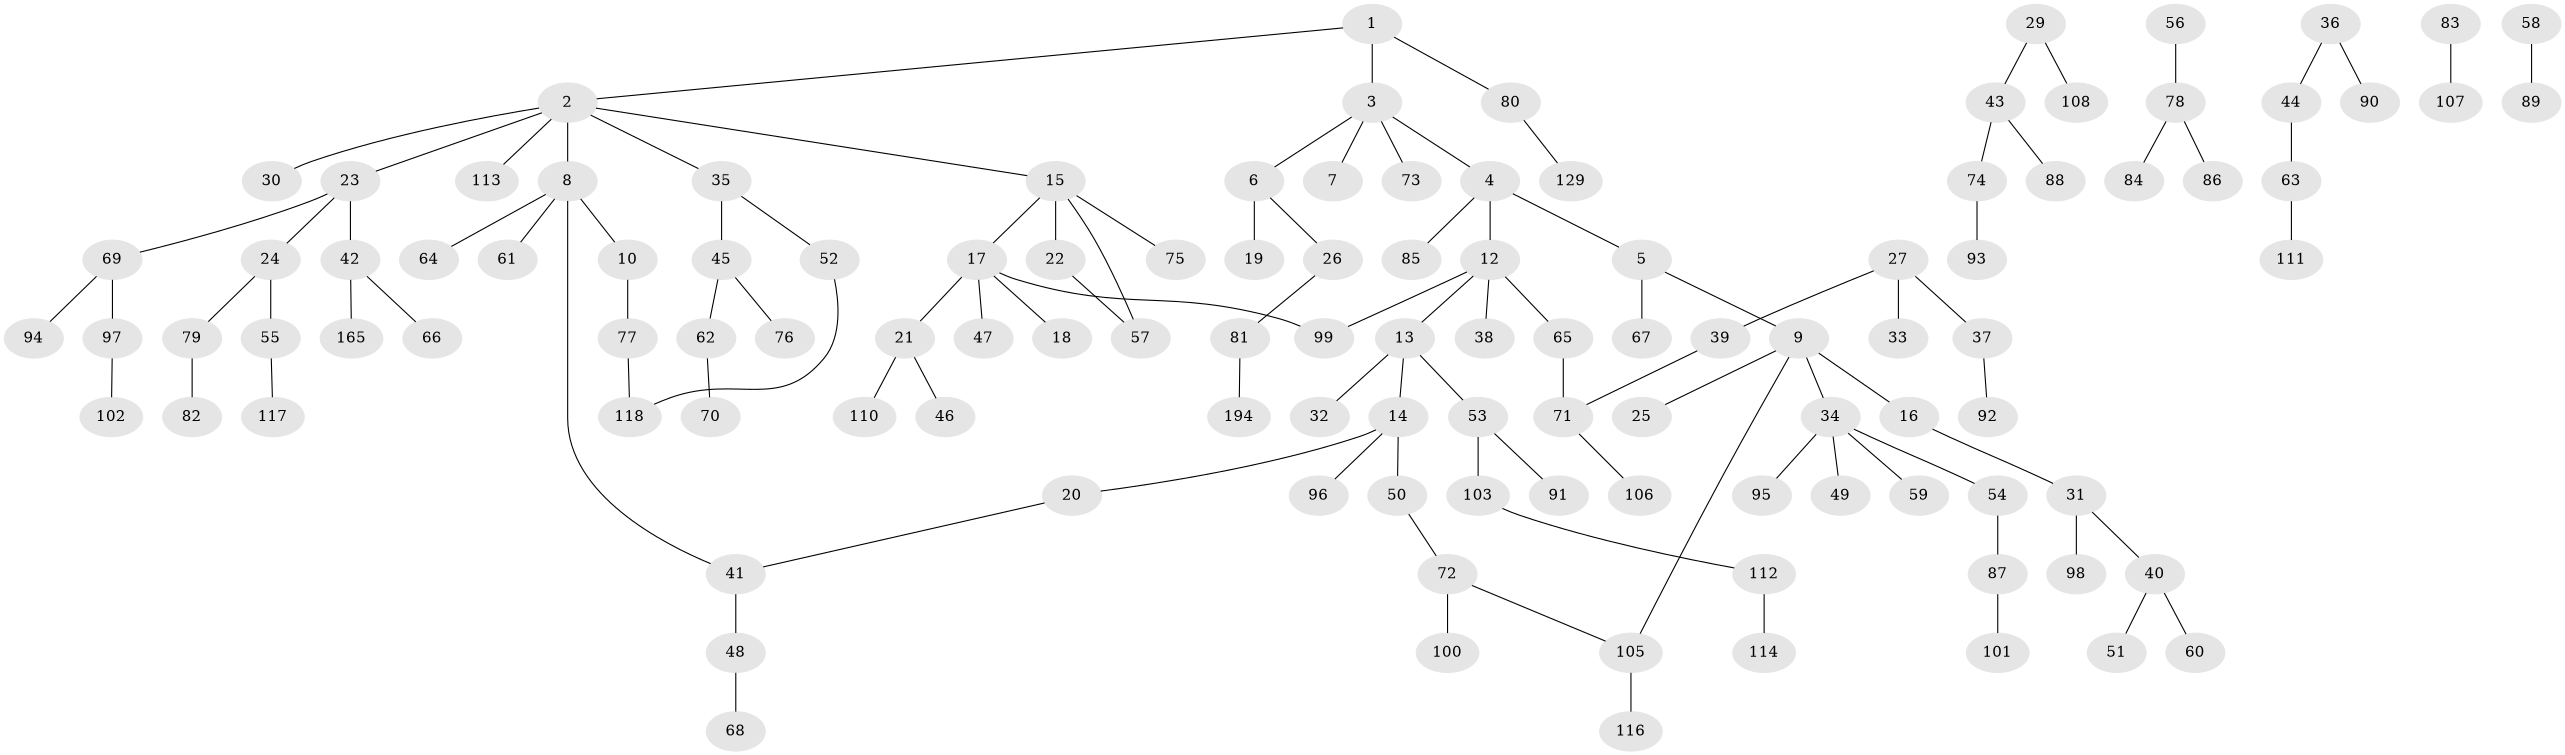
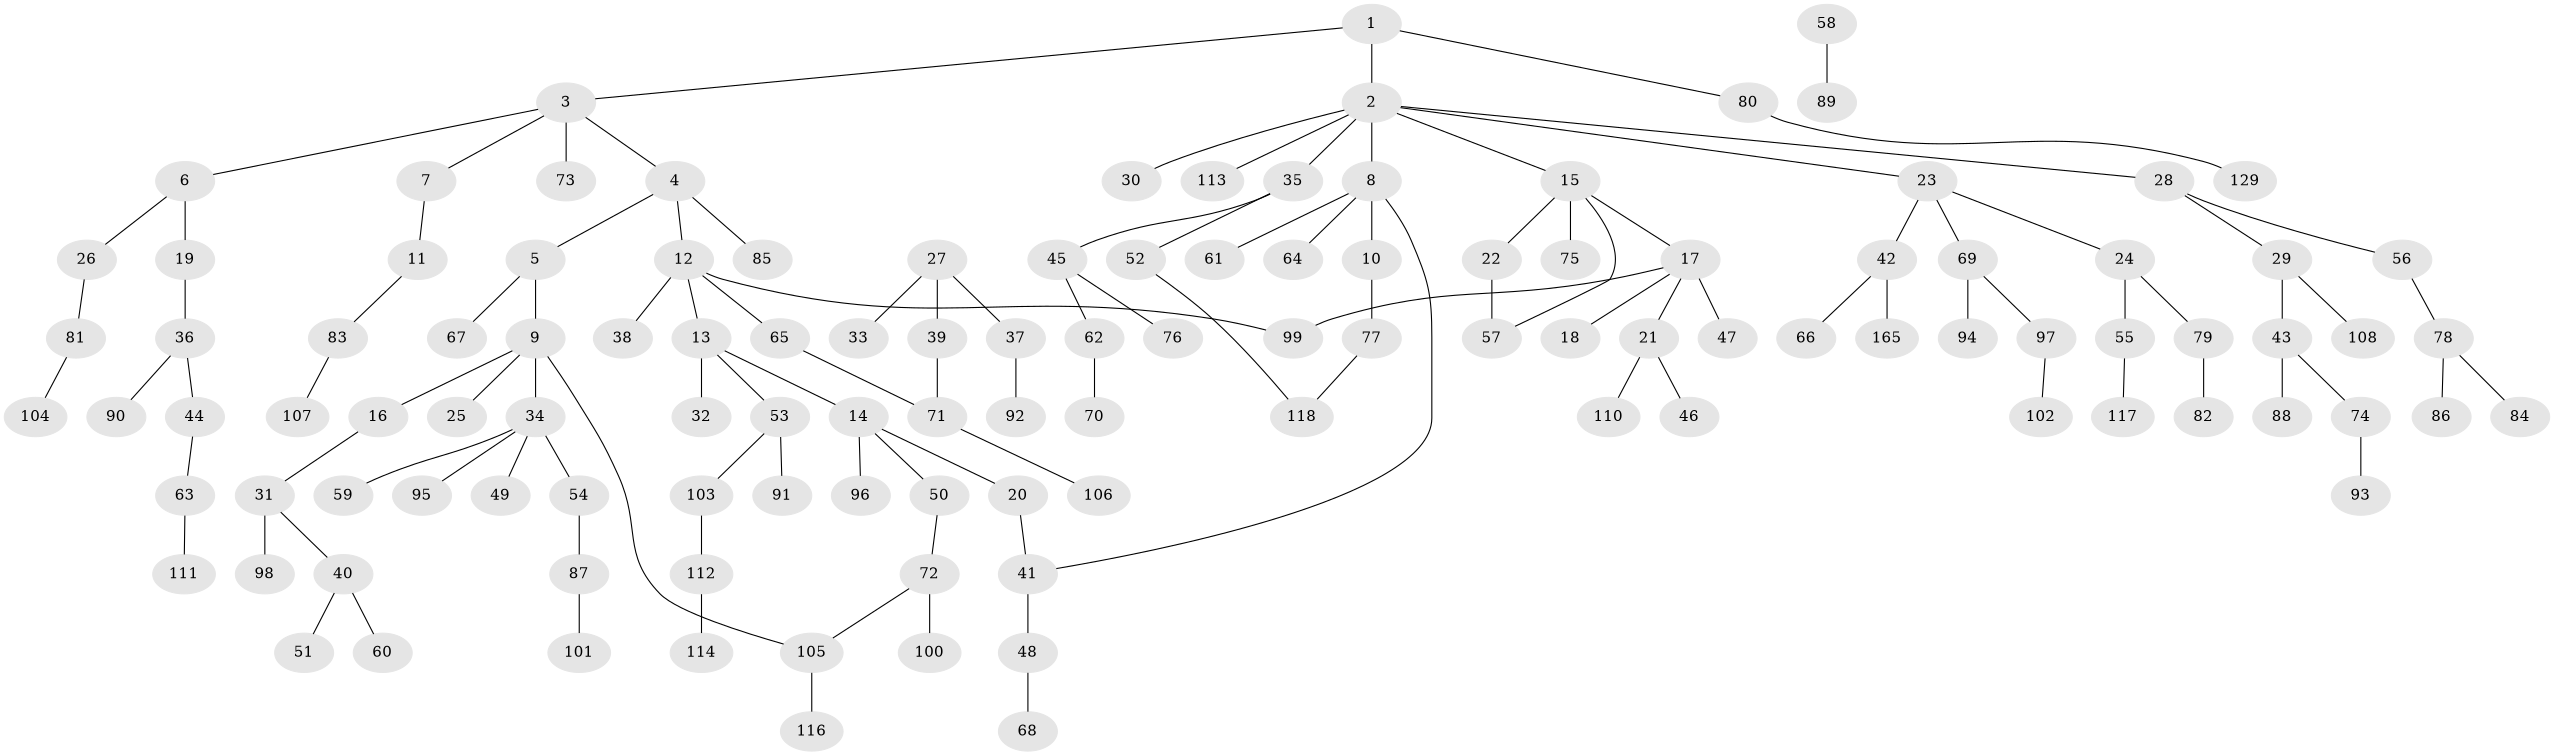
none -> (2164, 181)
none -> (418, 260)
none -> (185, 299)
(1239, 417) -> (36, 417)
